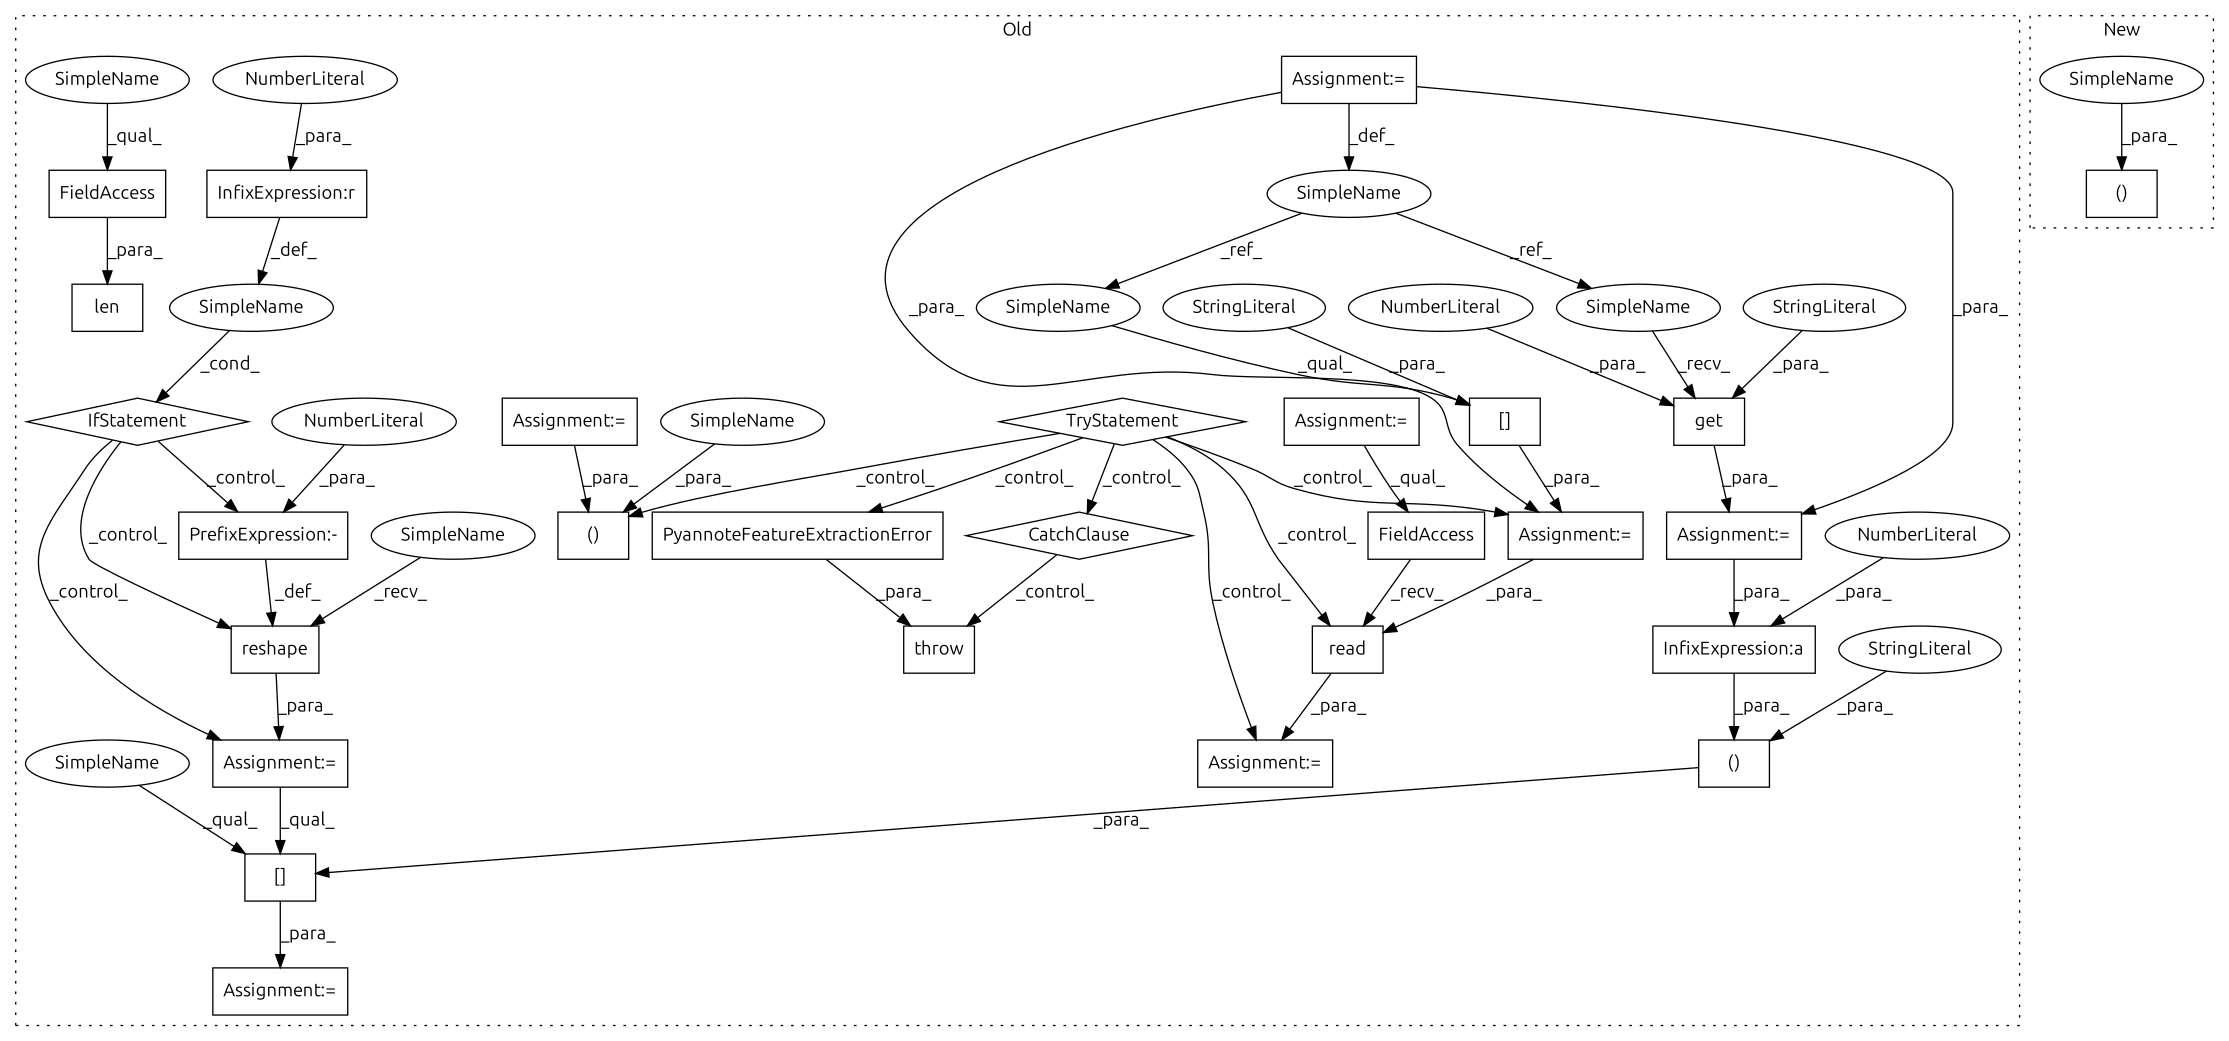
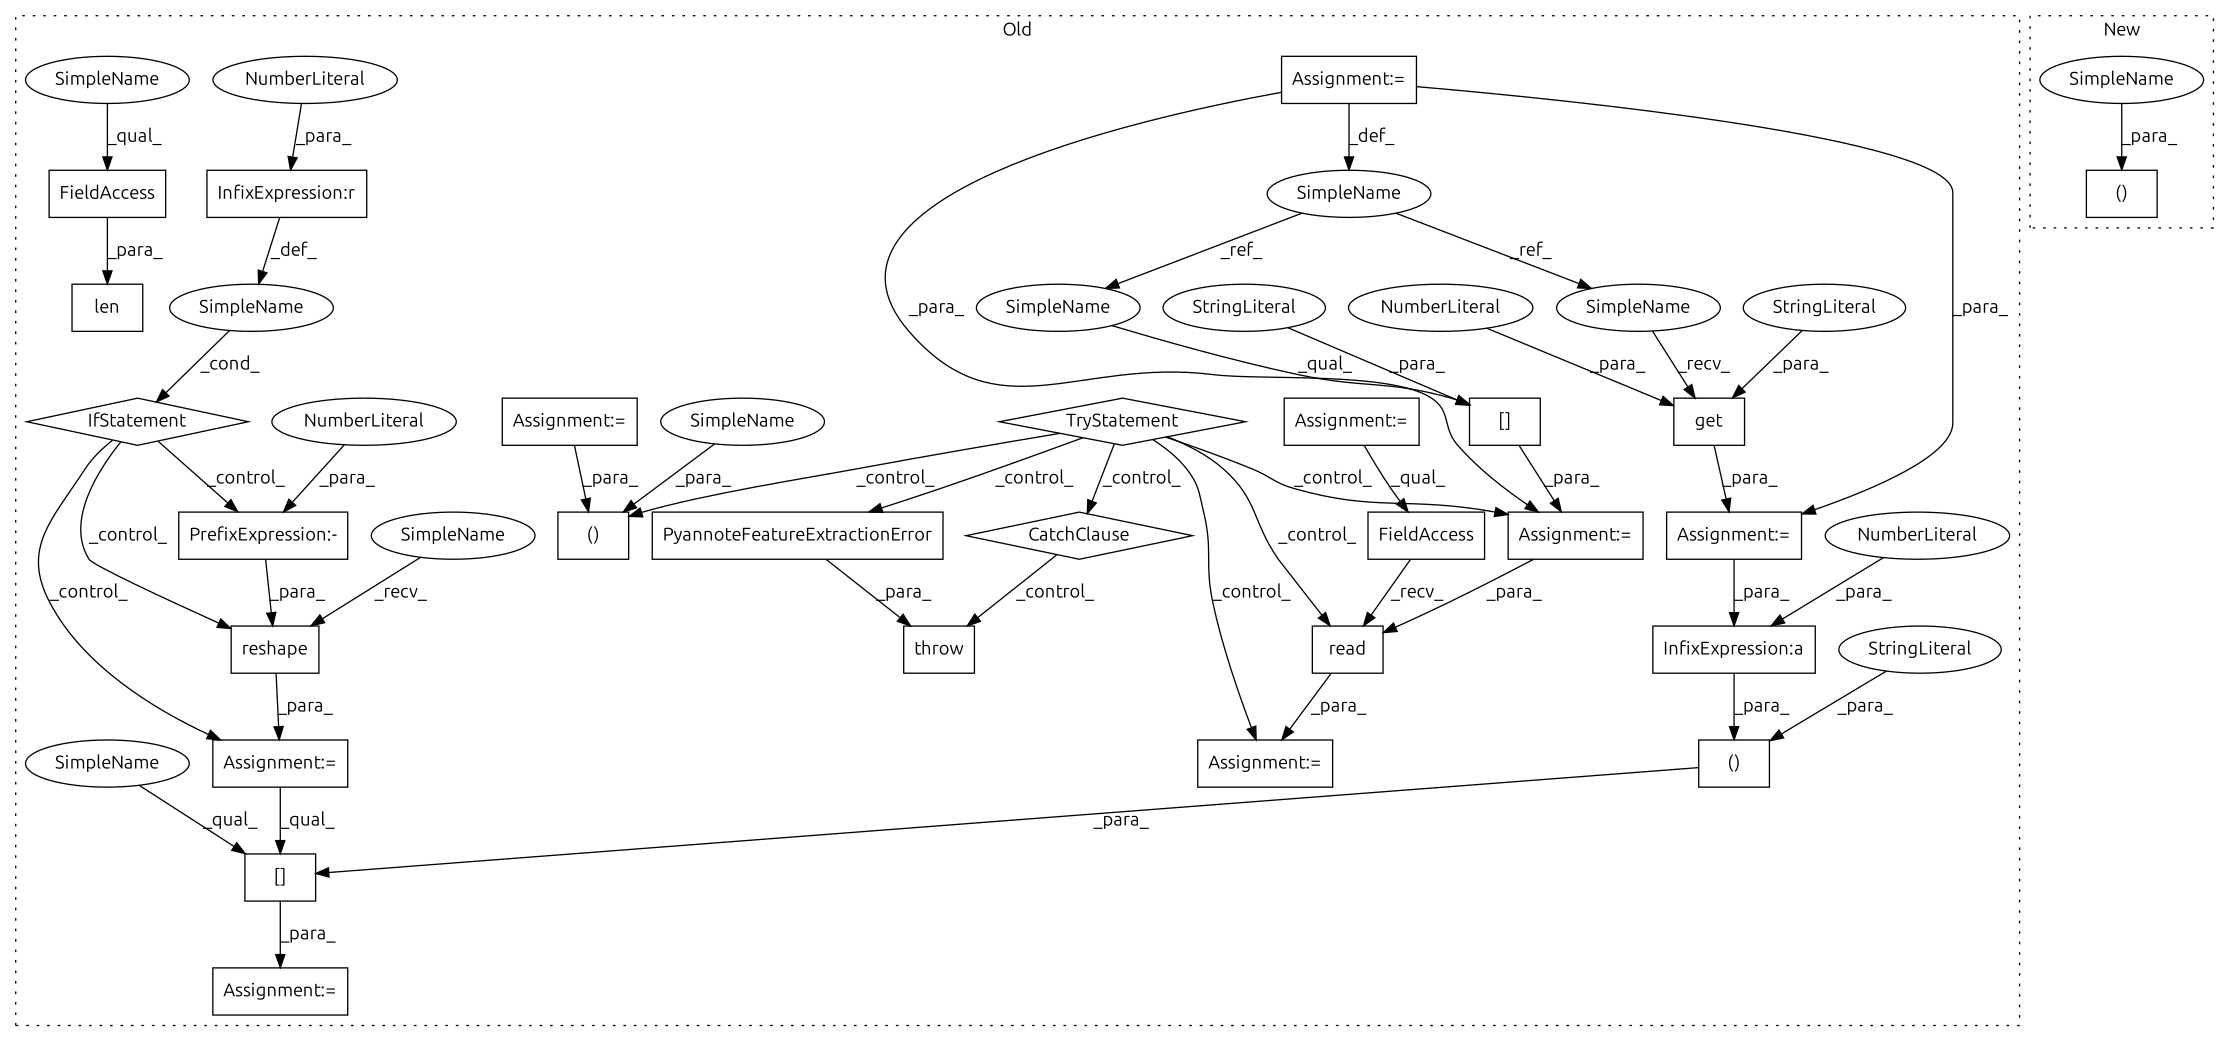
(298, 593) -> (298, 593)
